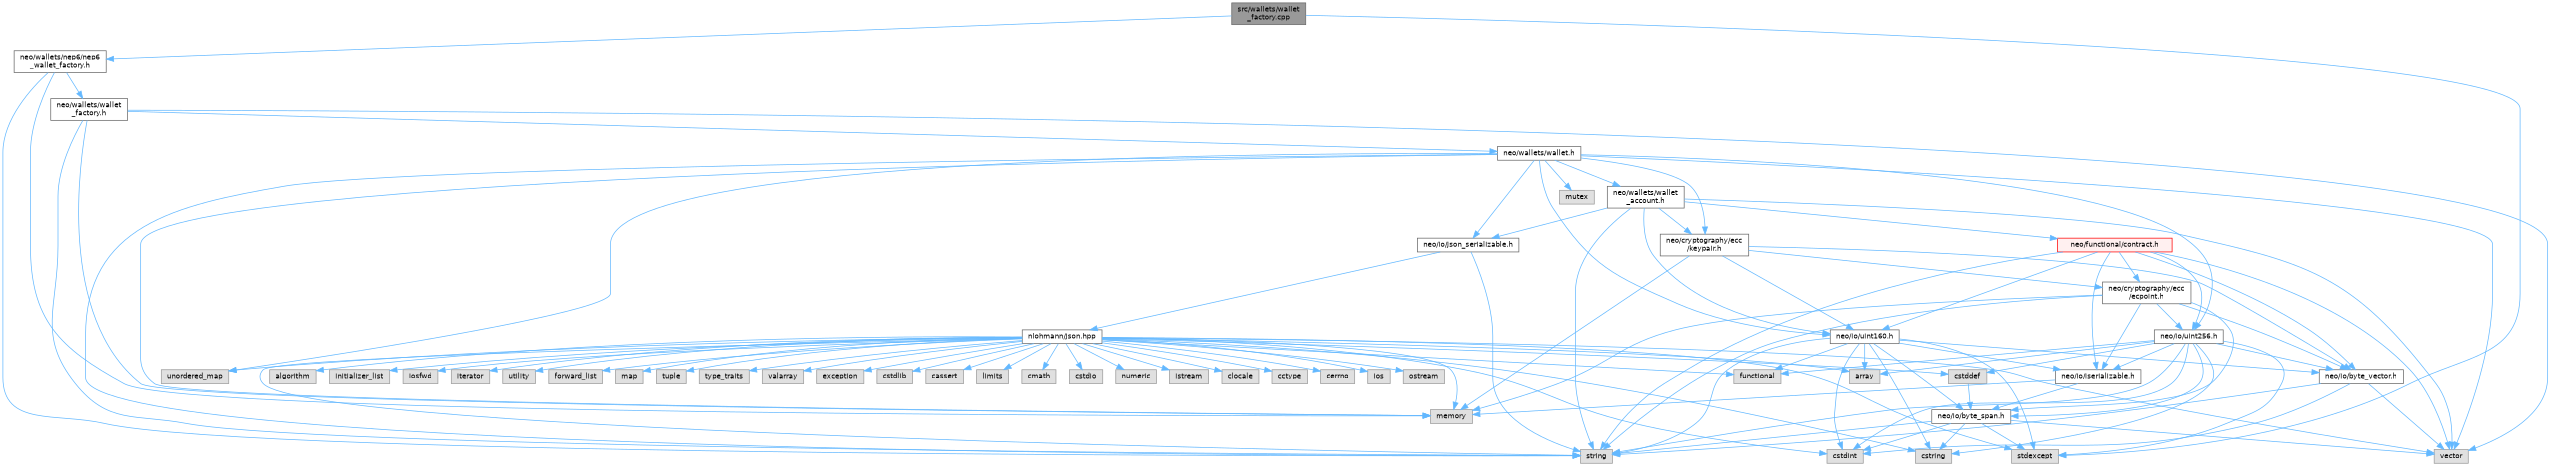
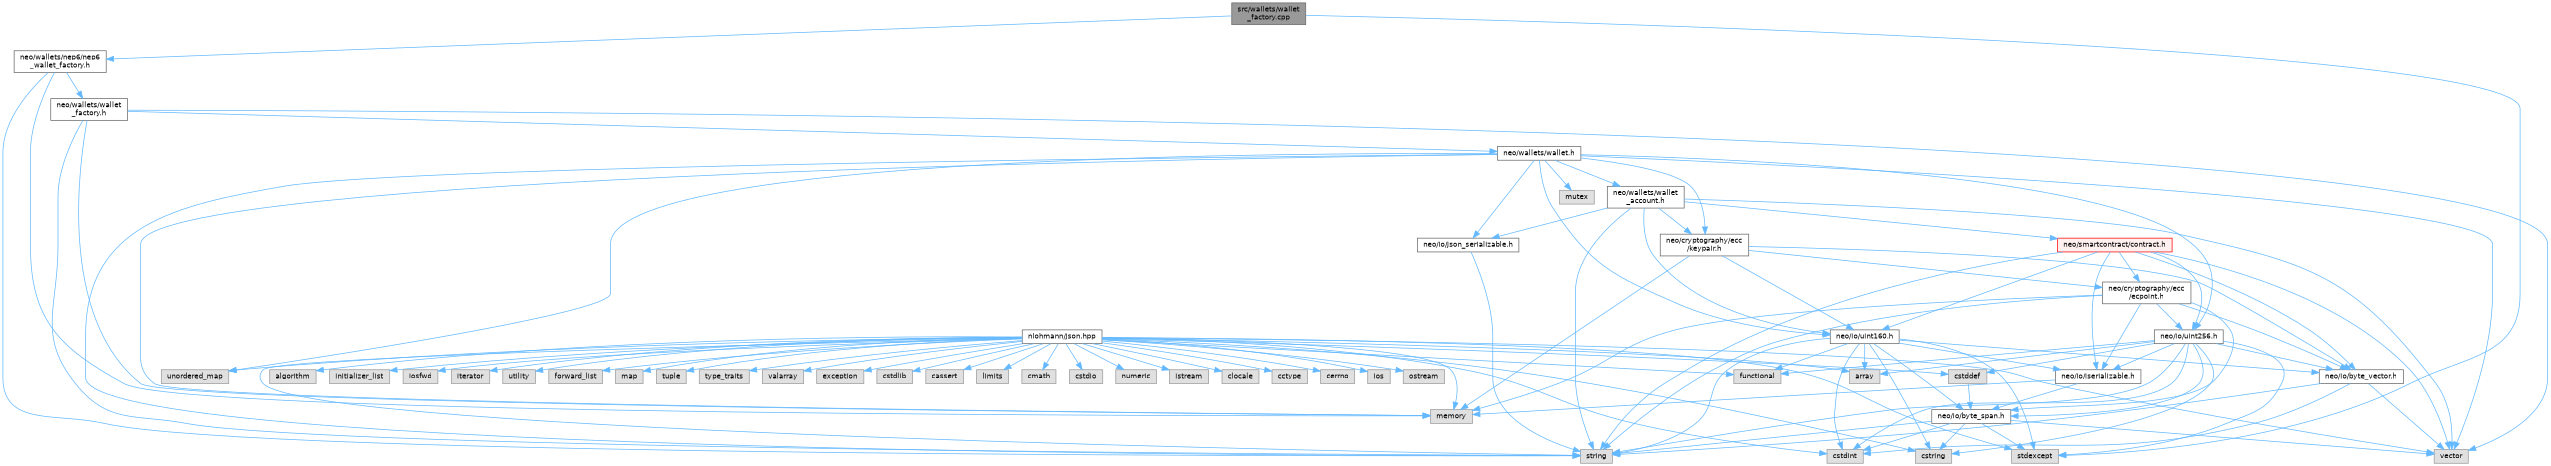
(2115, 245) -> (2115, 245)
(1269, 290) -> none
